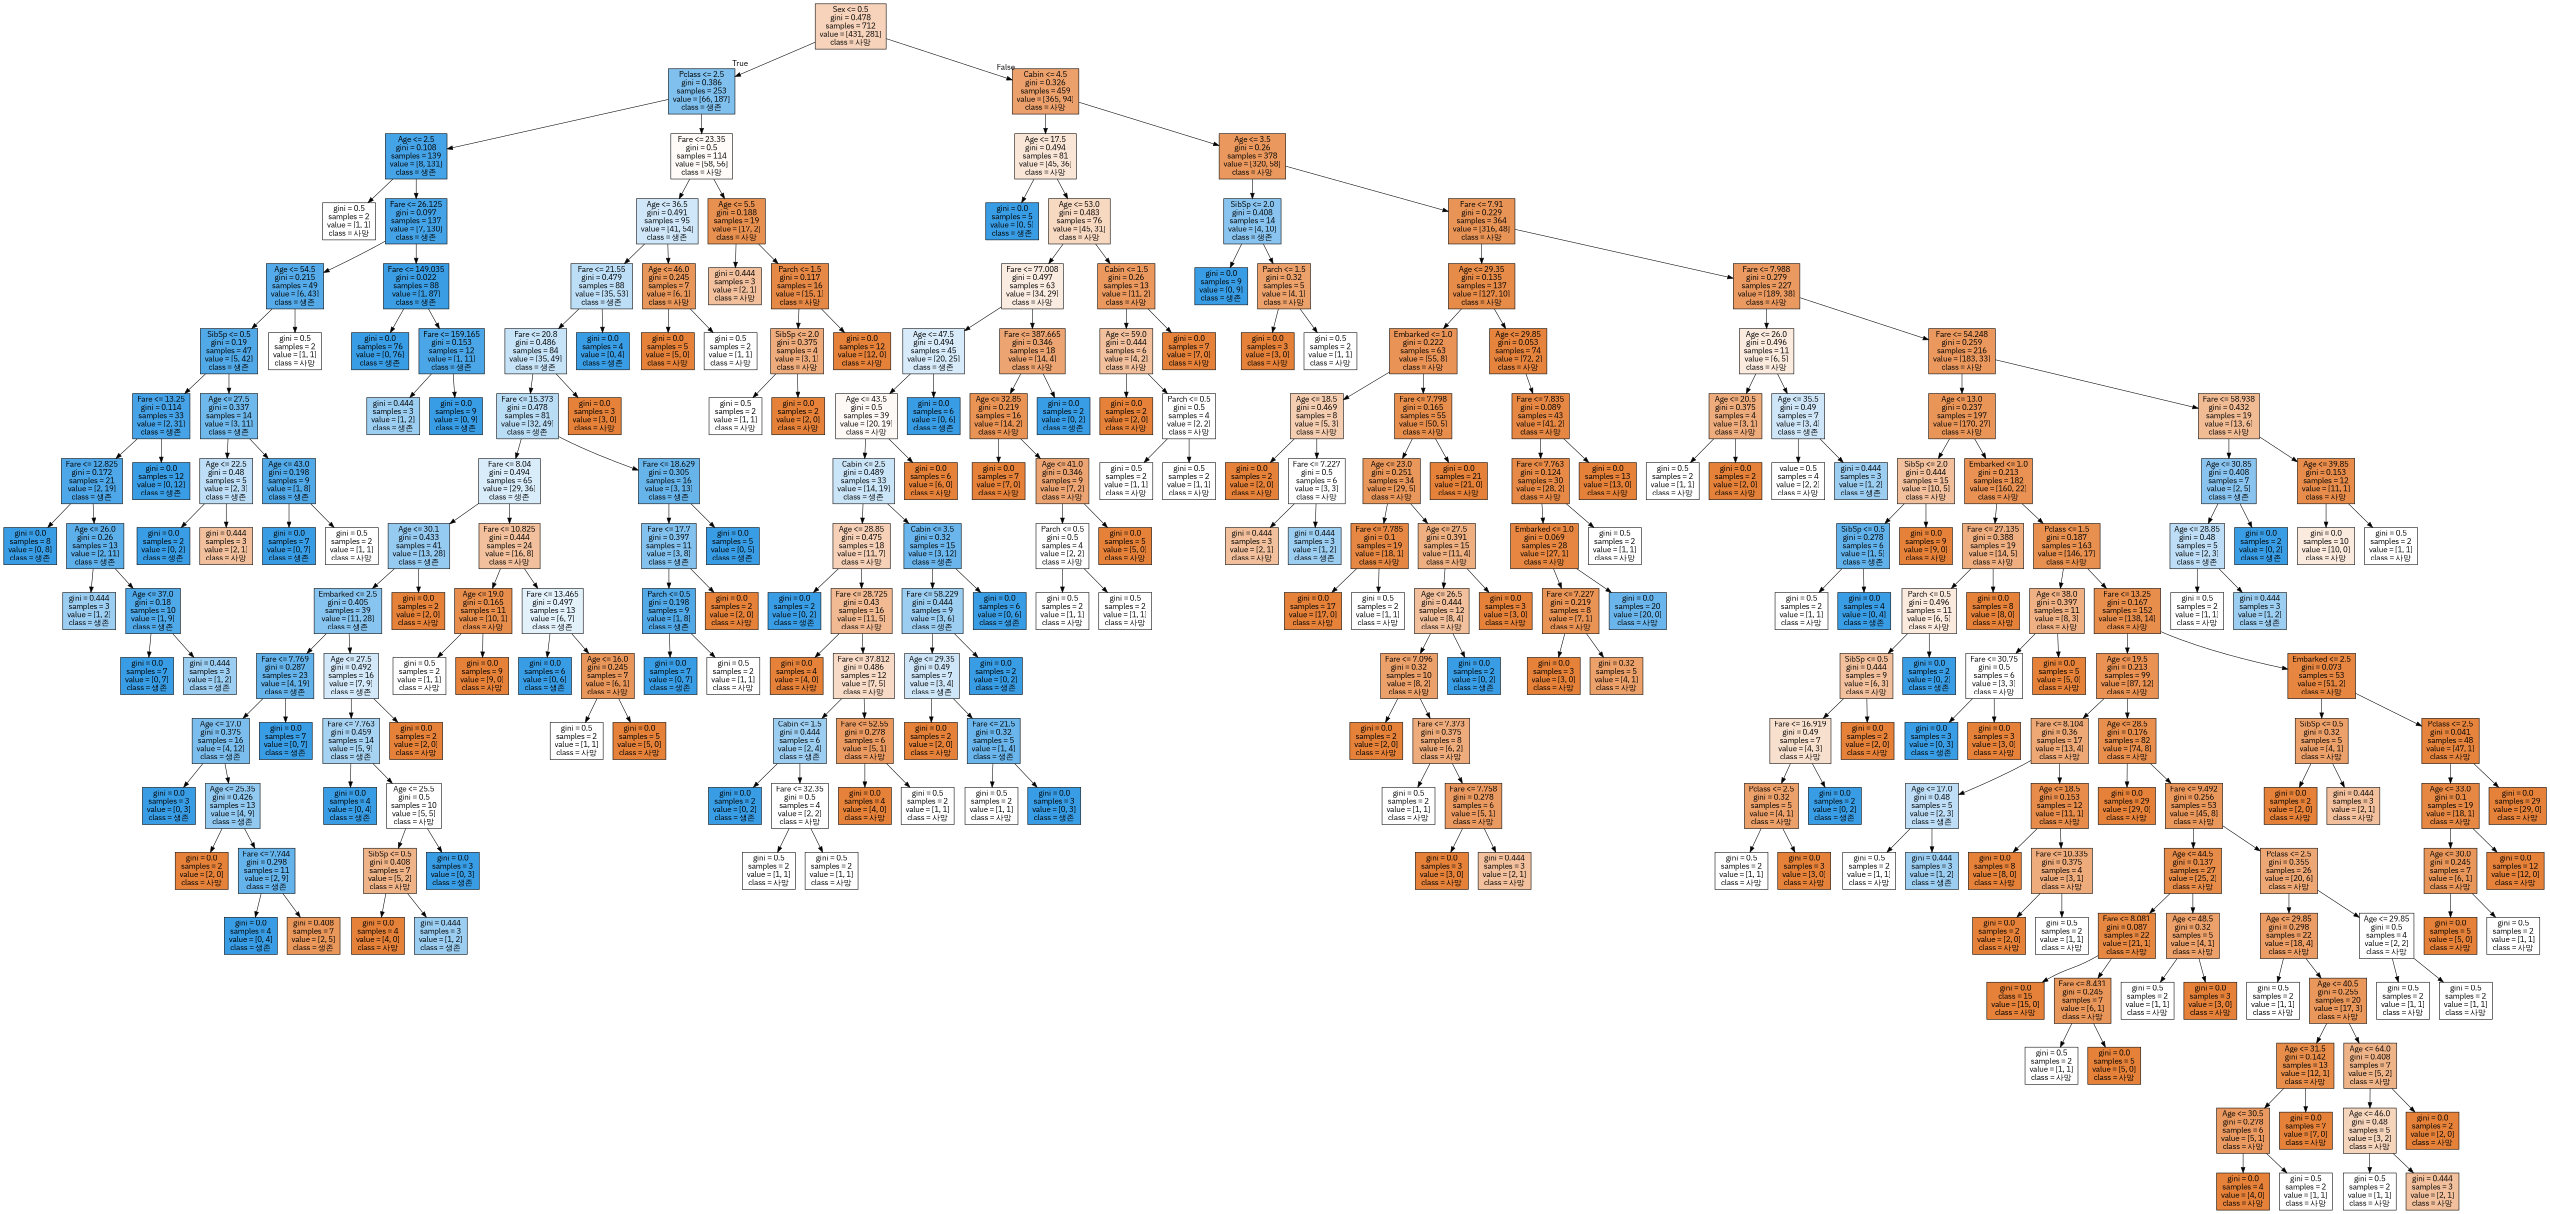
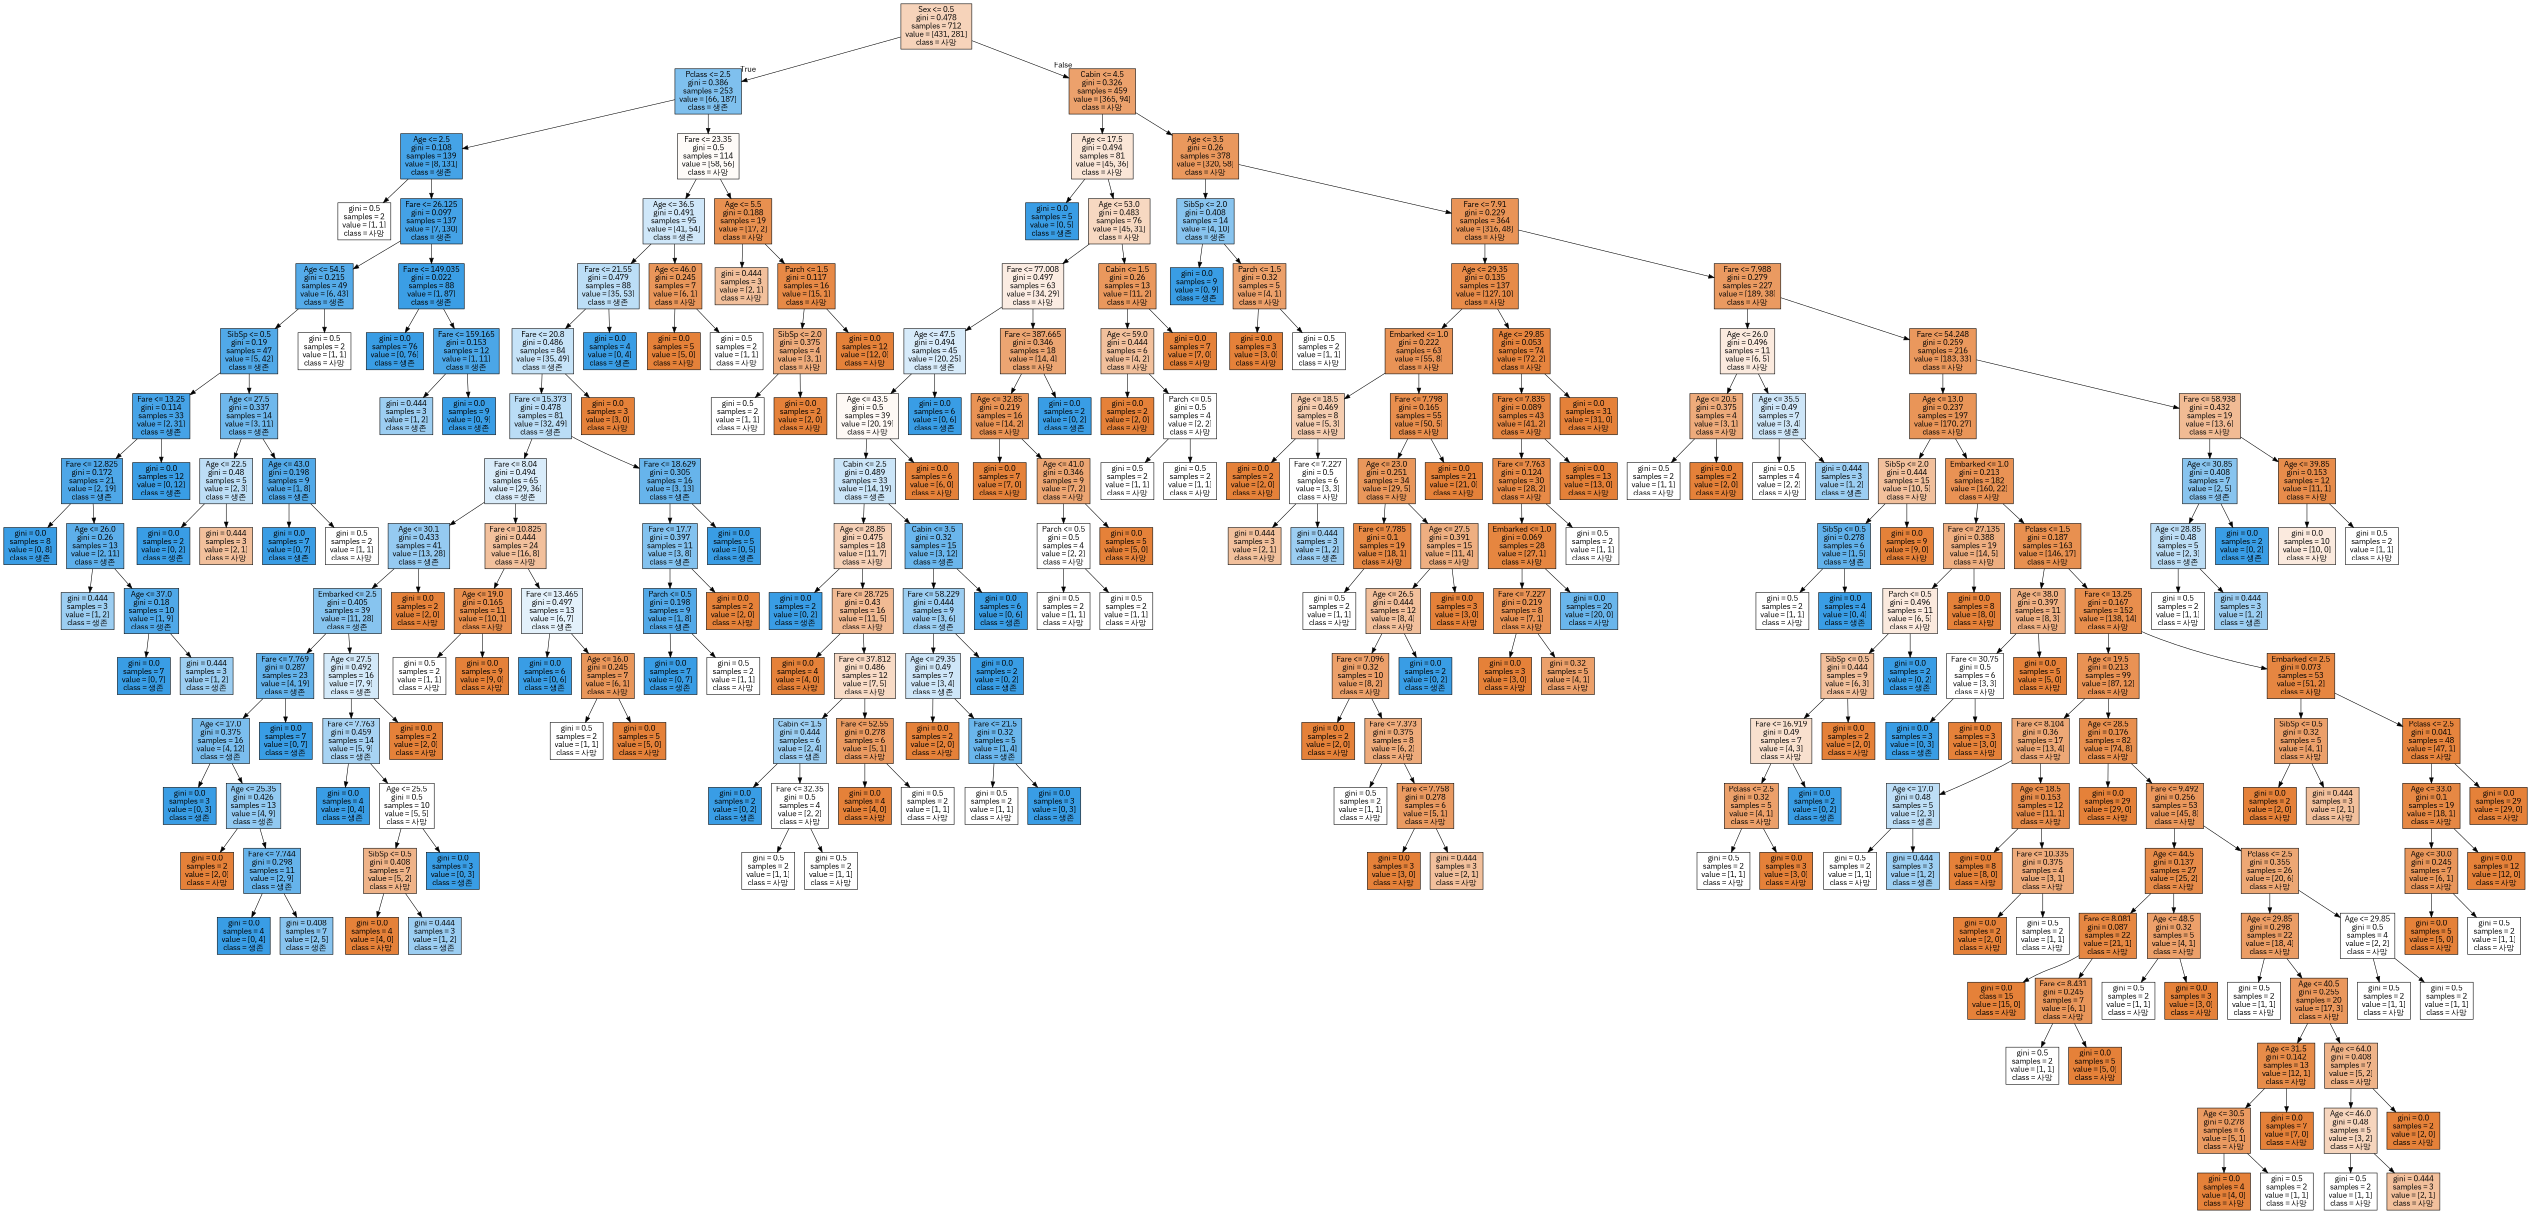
none -> (1589, 416)
(1798, 481) -> (1779, 481)
(1313, 611) -> none
(314, 936) -> (306, 936)
